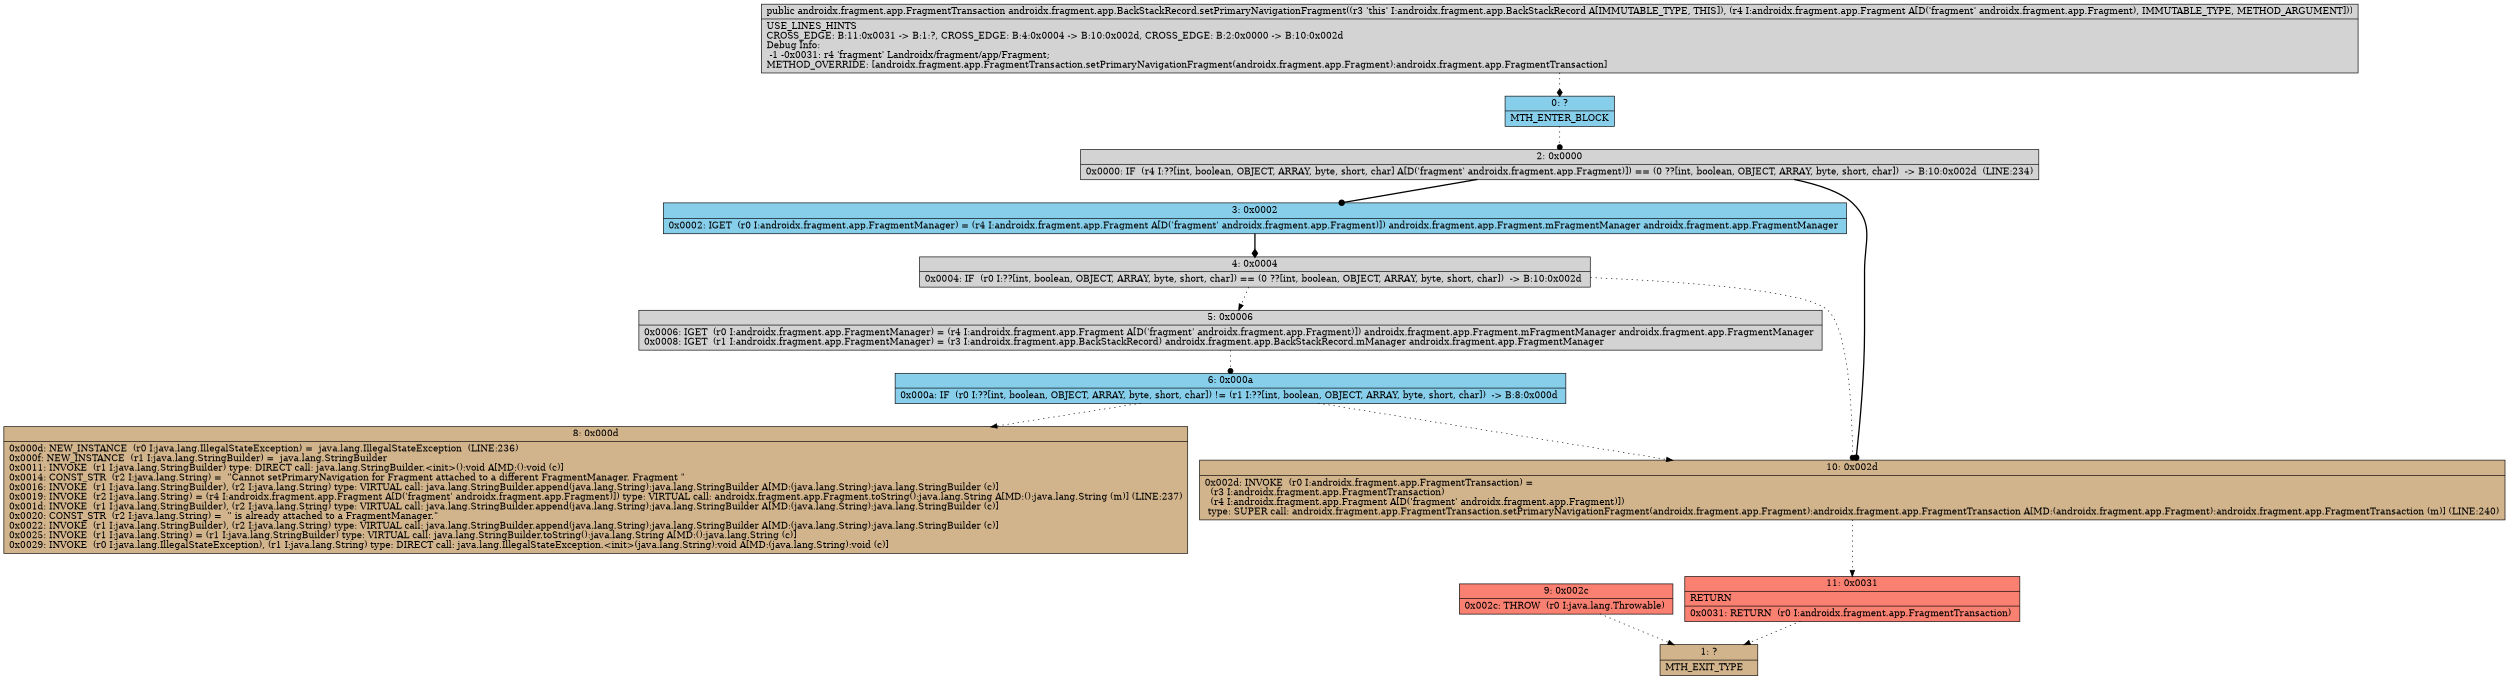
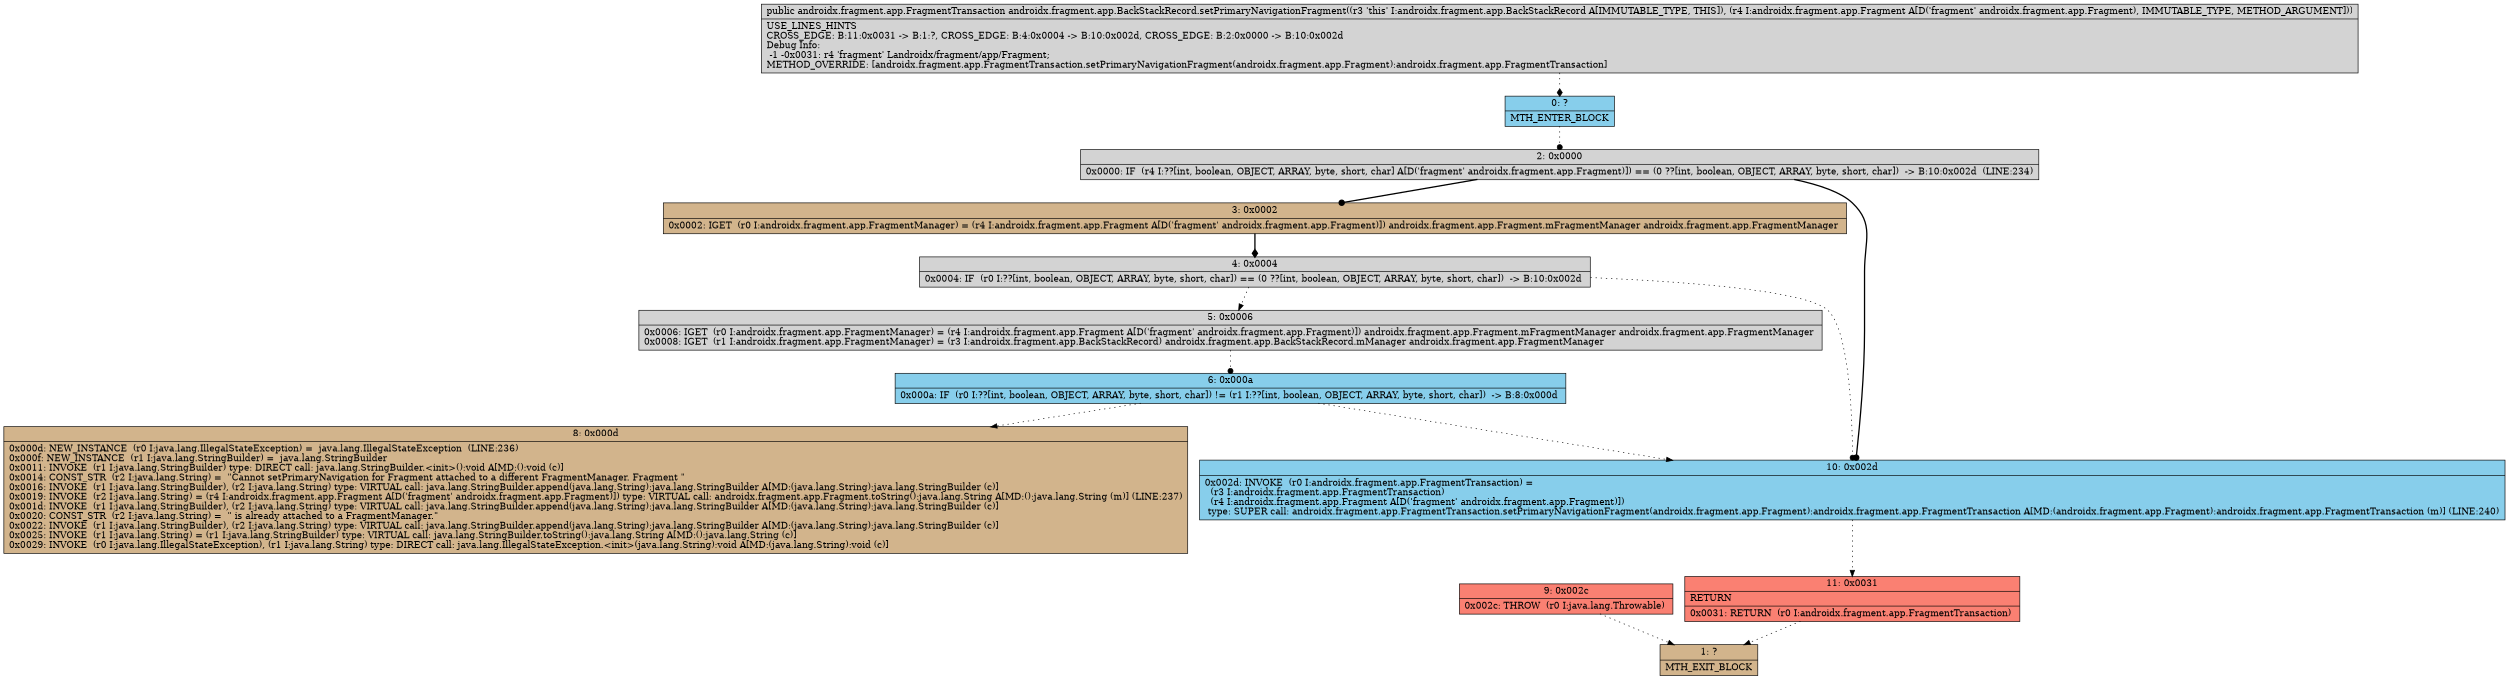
(1255, 218) -> (1255, 218)
(1852, 490) -> (1852, 490)
(1704, 667) -> (1709, 667)
